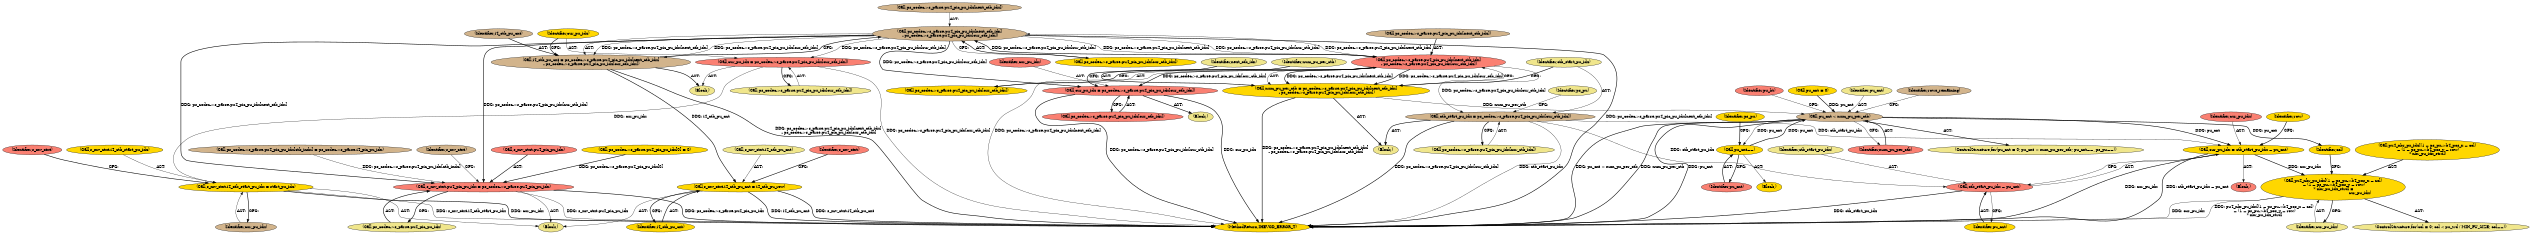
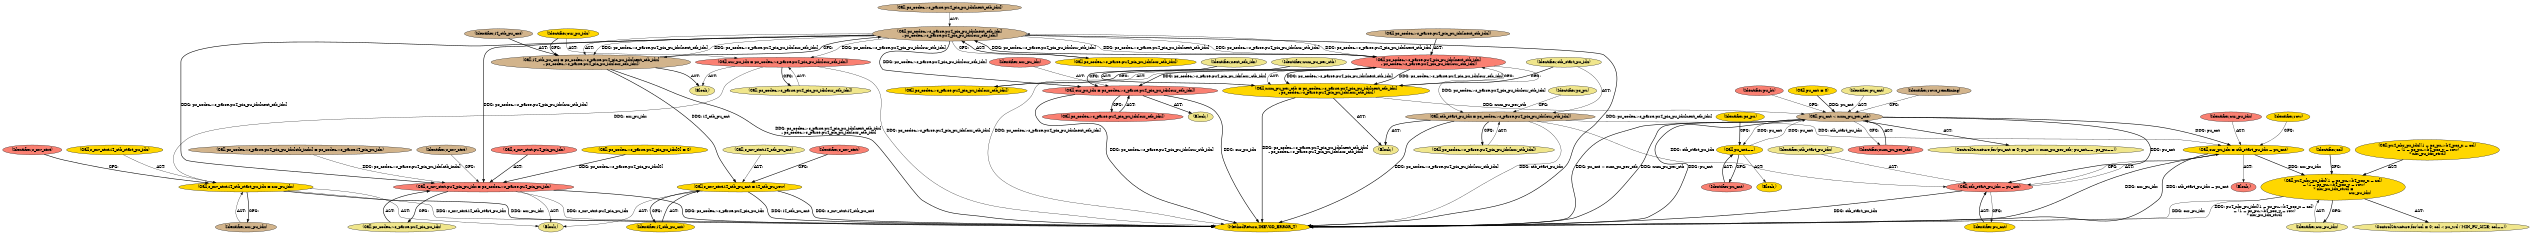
(2126, 122) -> (2095, 127)
(2277, 136) -> (2277, 136)
(1779, 137) -> (1779, 137)
(246, 187) -> (246, 187)
